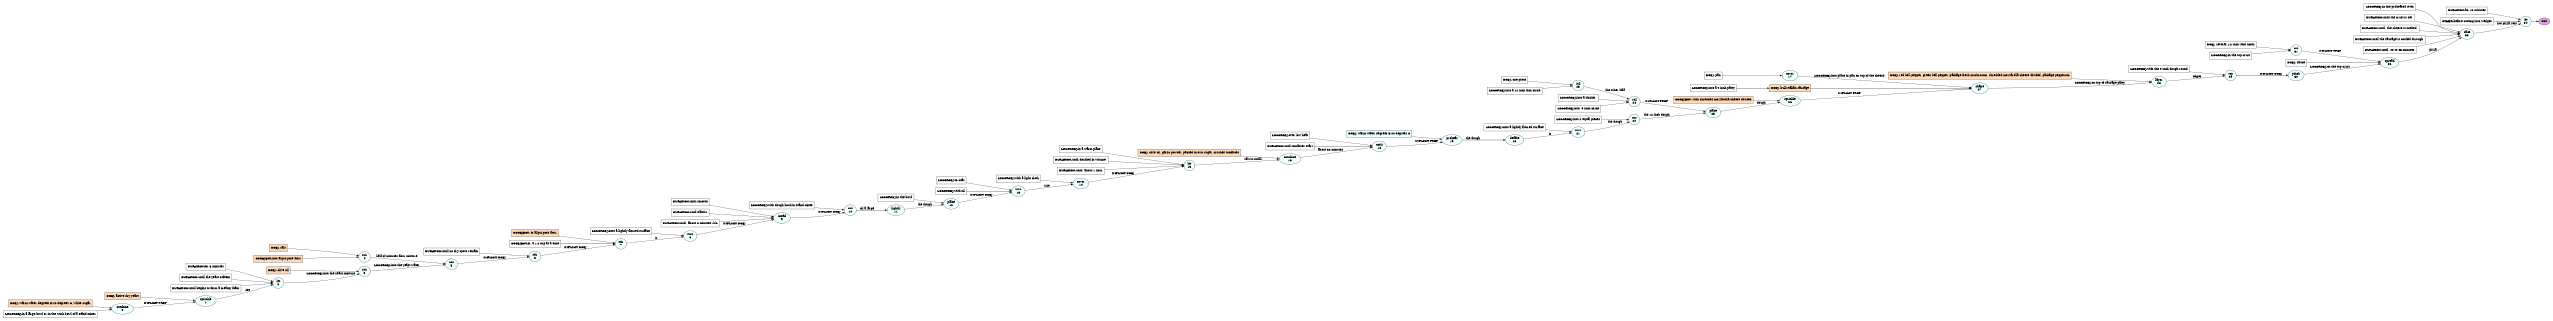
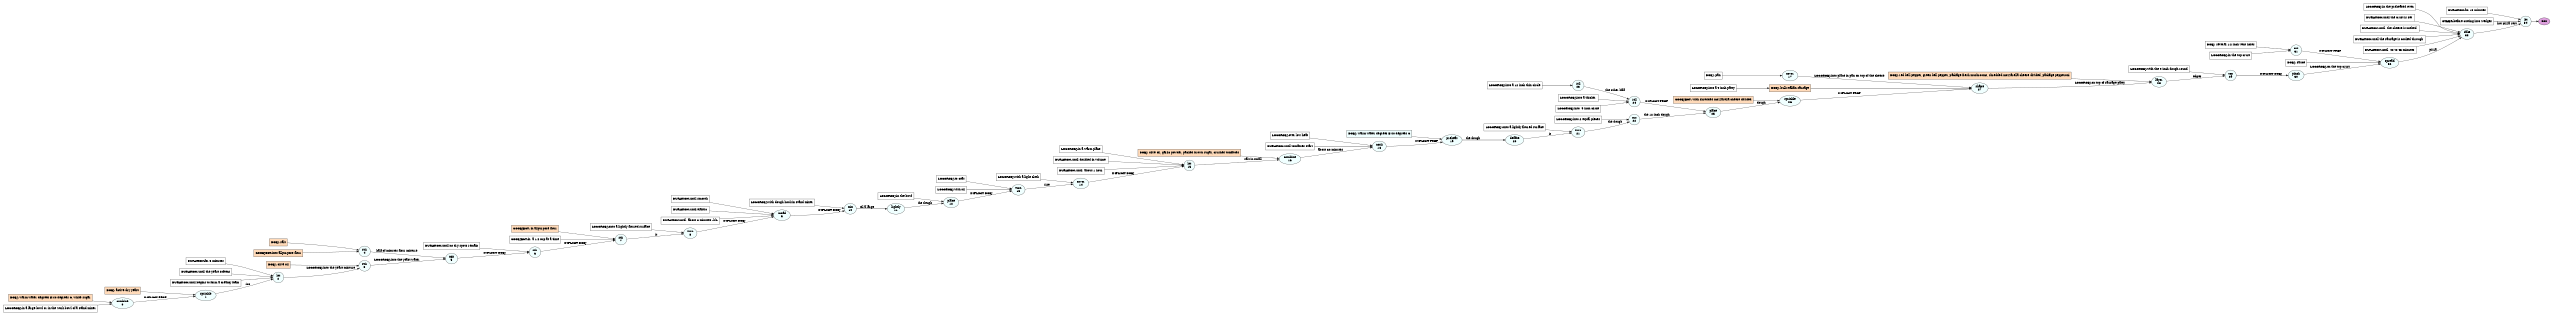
(1515, 80) -> none
